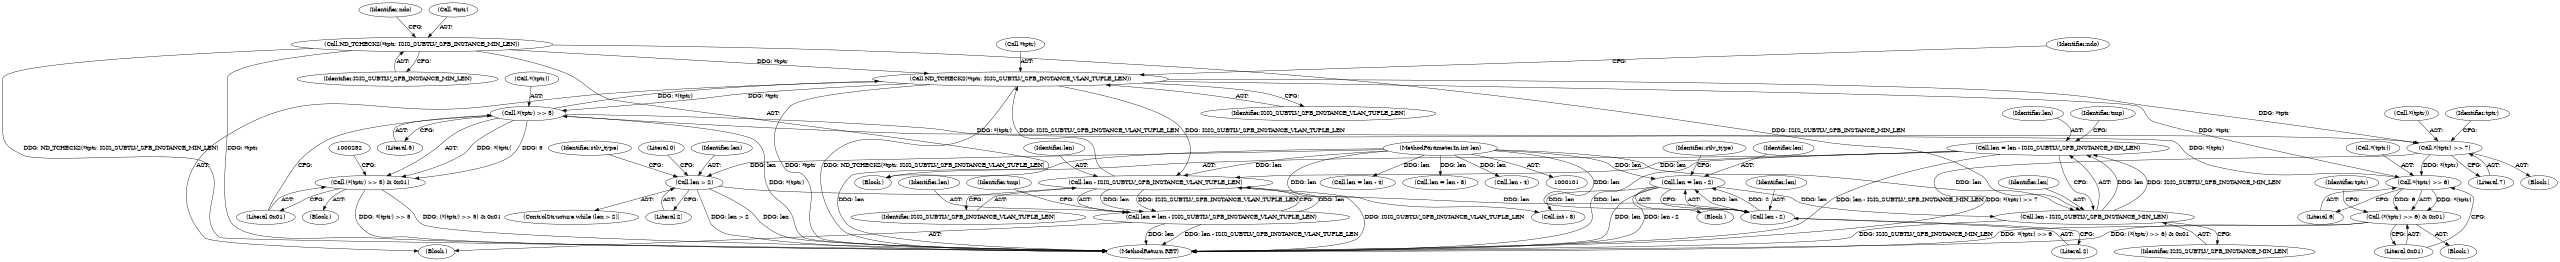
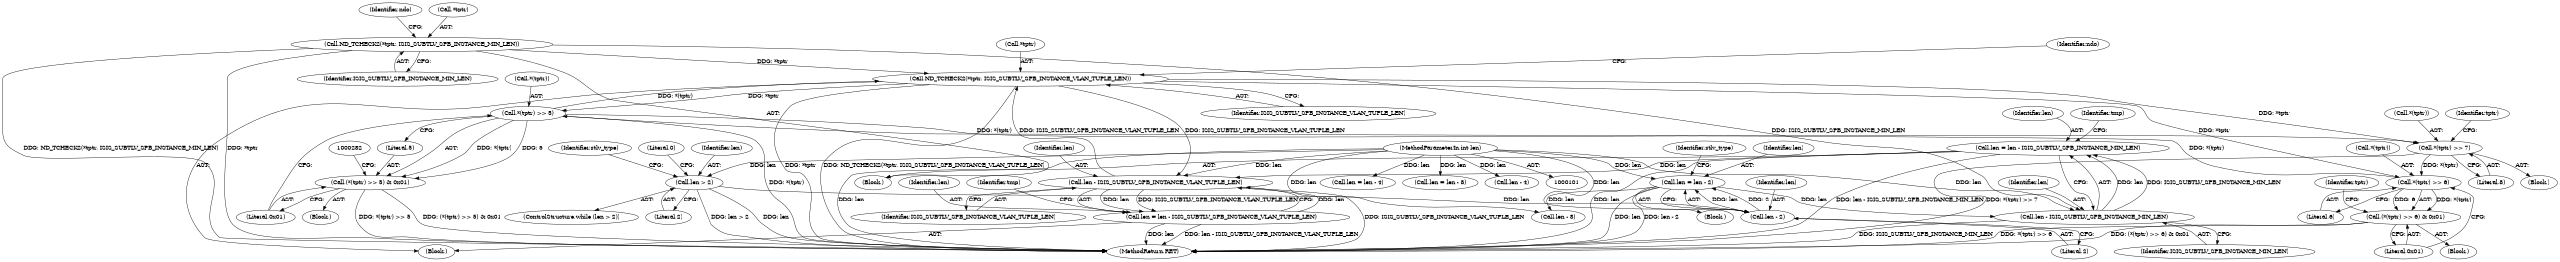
(434, 119) -> (387, 164)
(2491, 183) -> (2491, 183)
(1558, 217) -> (1558, 217)
